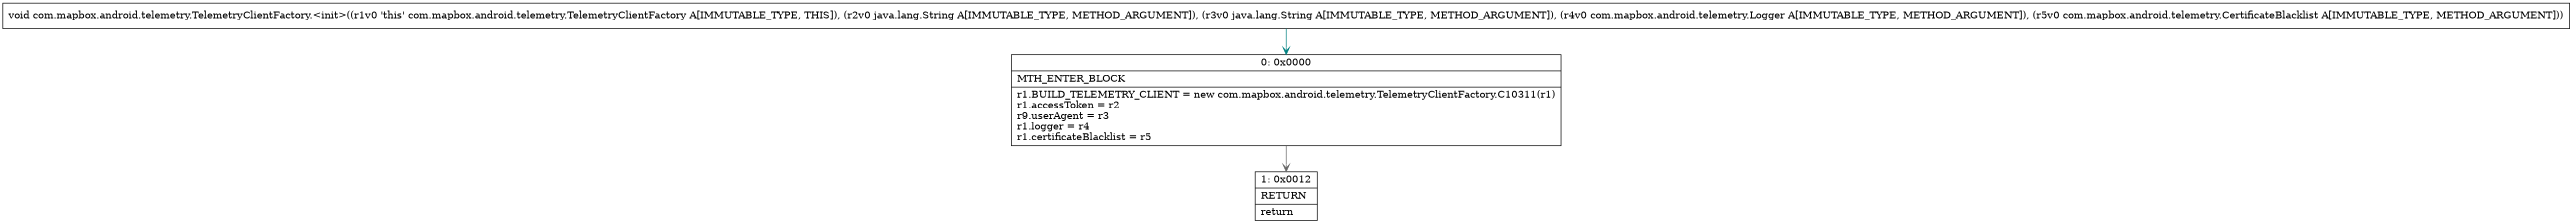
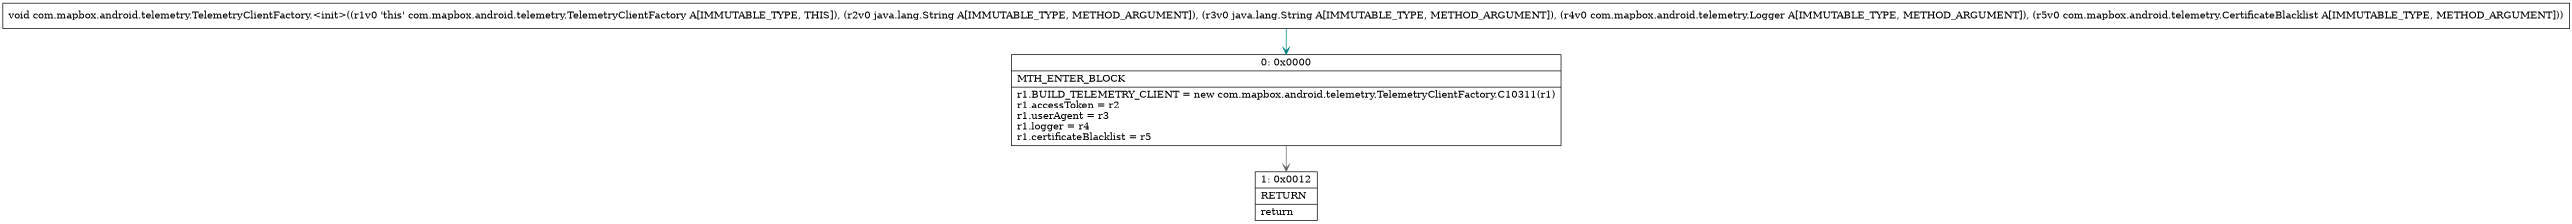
(1063, 116) -> (1063, 116)
